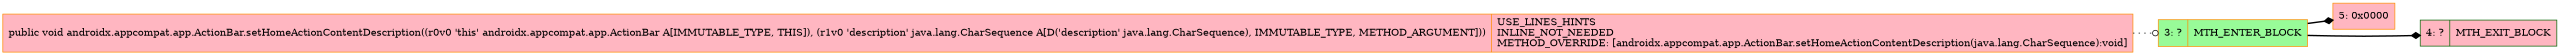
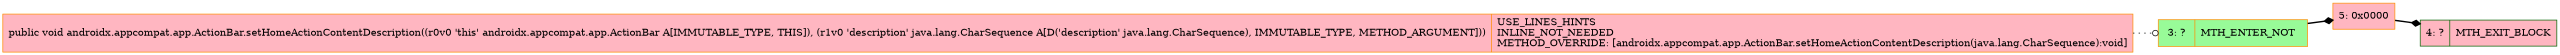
(2248, 33) -> (2248, 33)
(2360, 36) -> (2403, 22)
